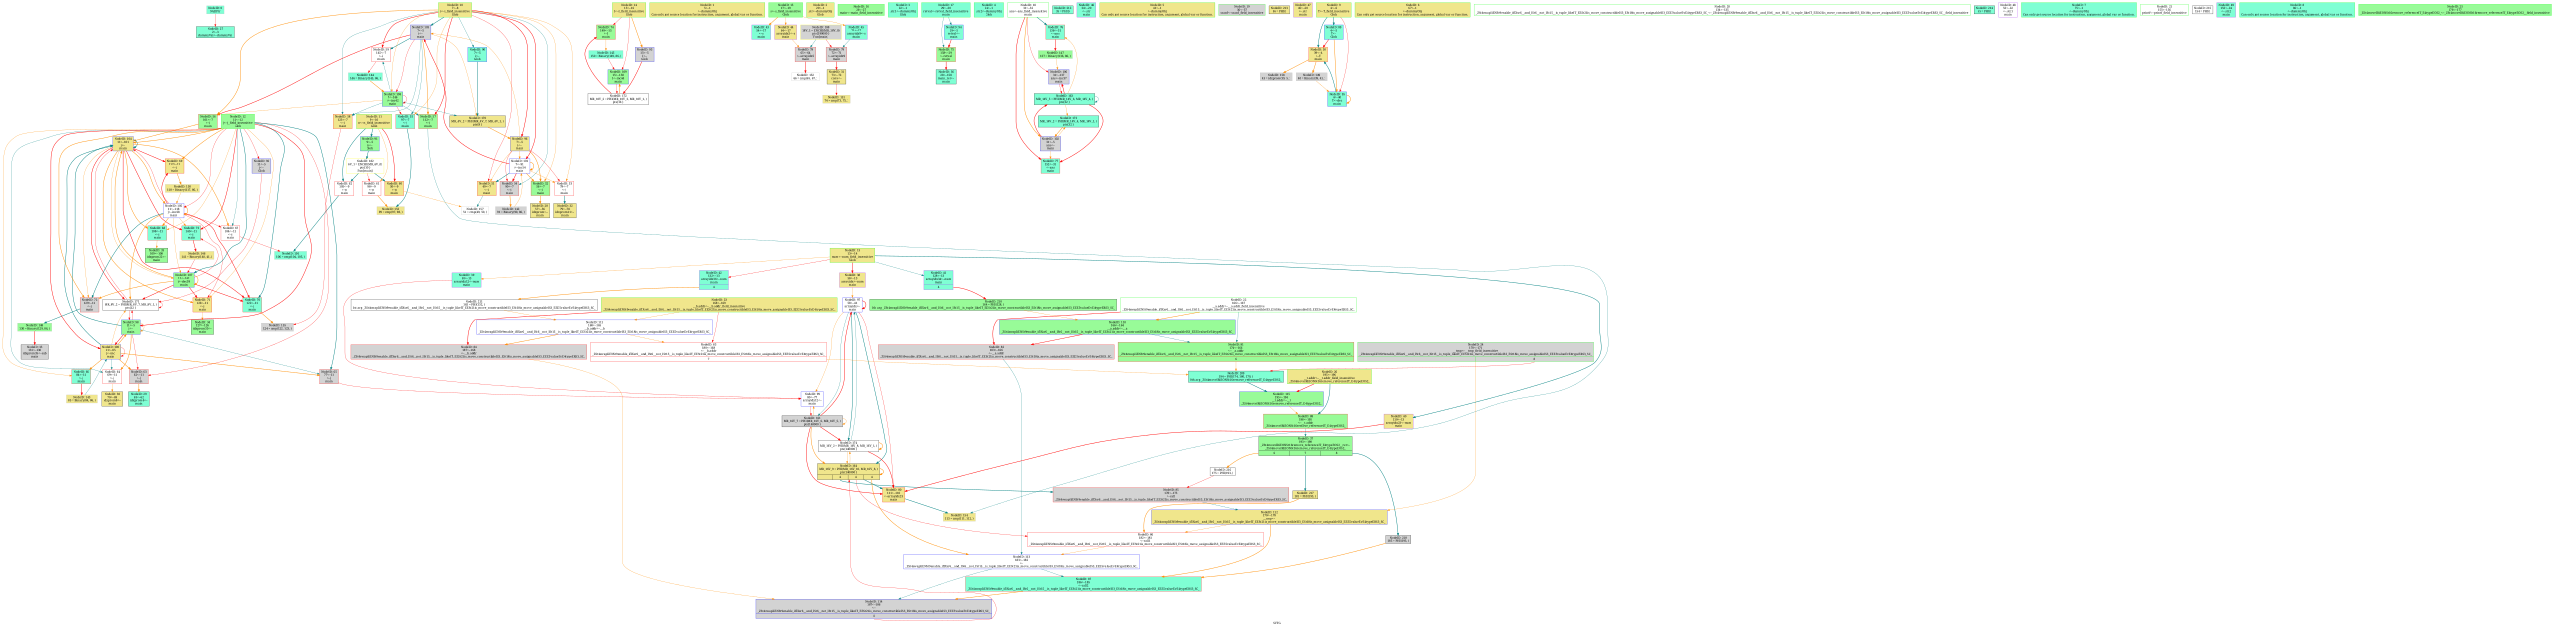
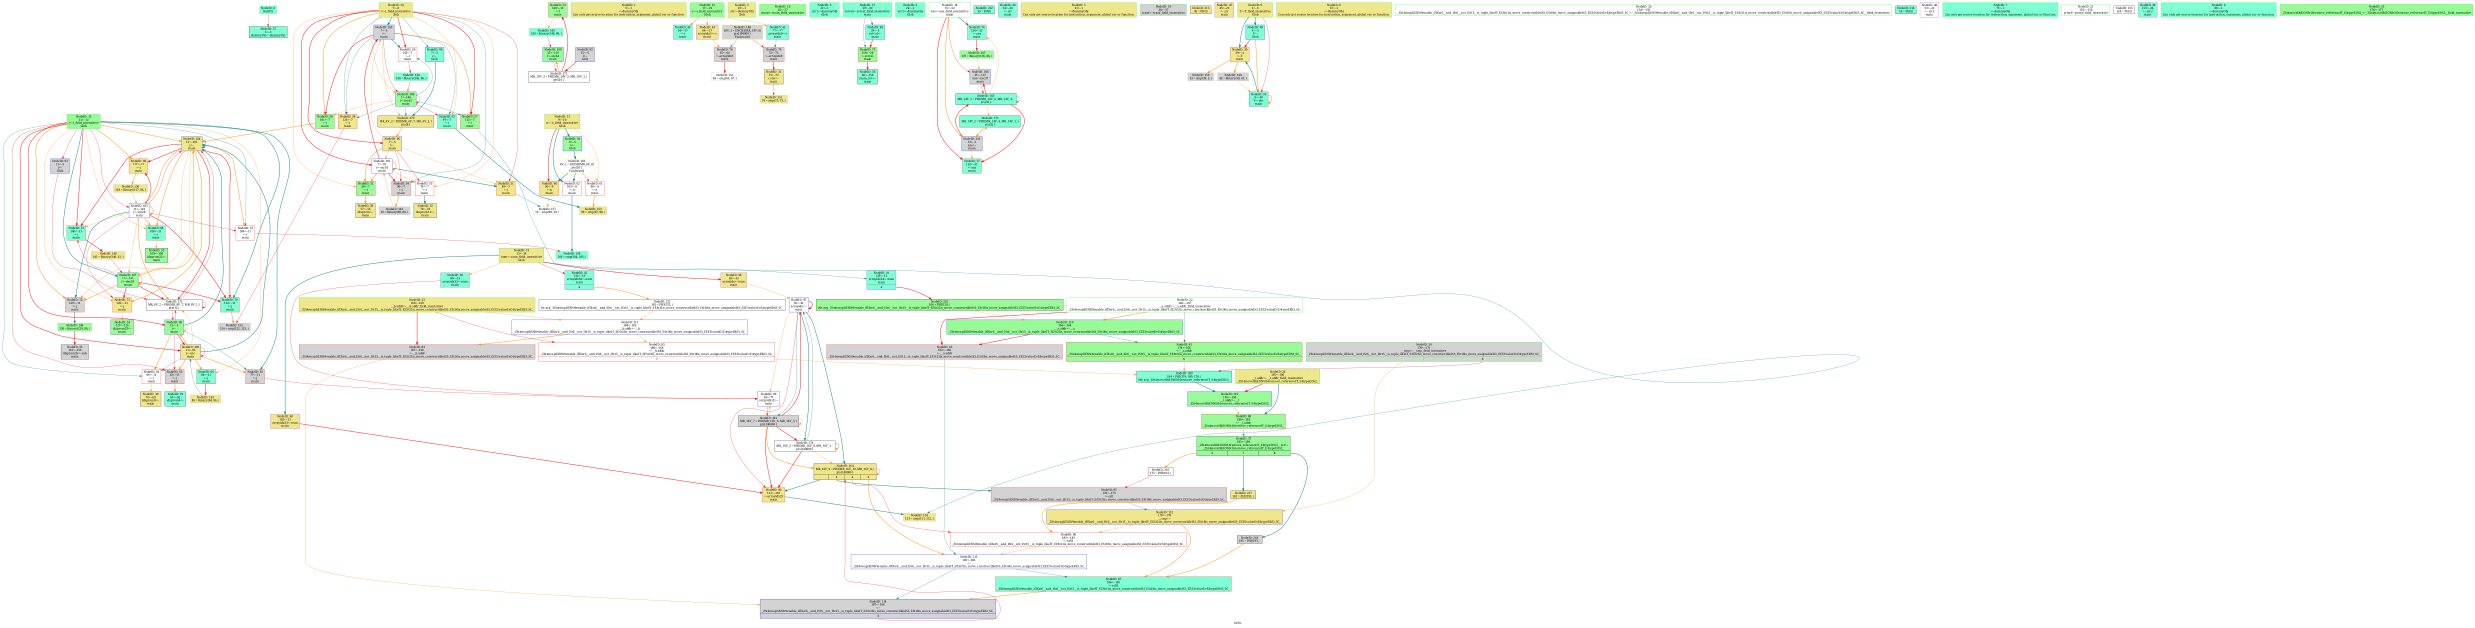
(629, 10) -> none
(1276, 78) -> (1201, 78)
(850, 459) -> none
